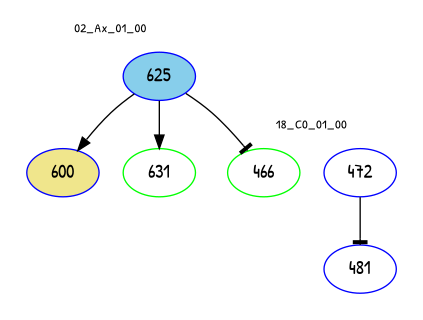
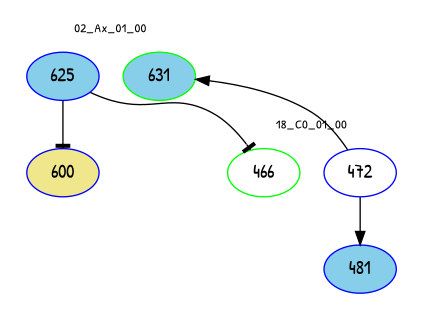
(109, 115) -> (63, 121)
(159, 118) -> (287, 100)
(159, 173) -> (159, 76)
(360, 218) -> (360, 214)
(360, 269) -> (360, 269)
